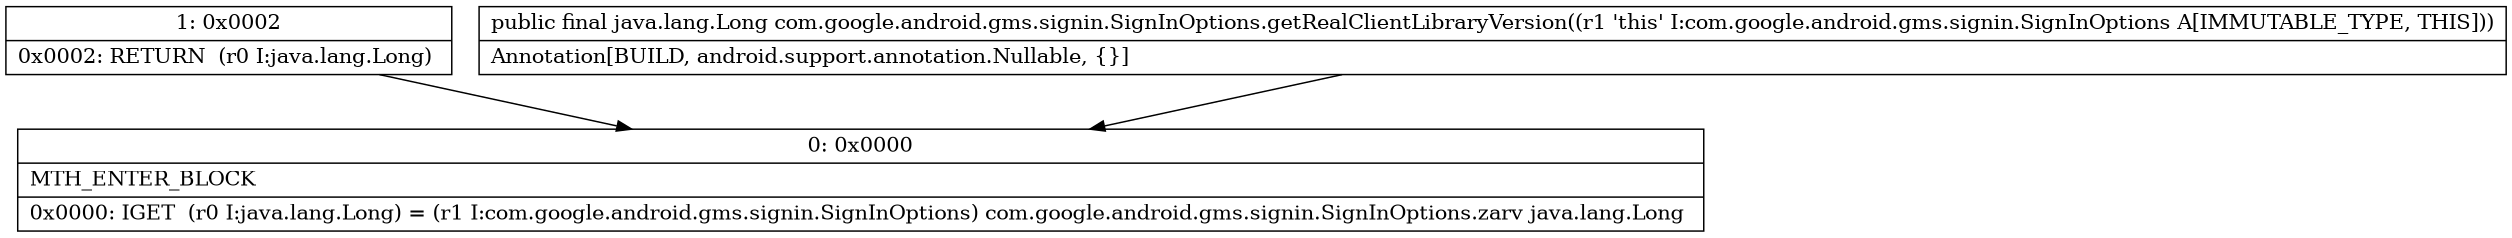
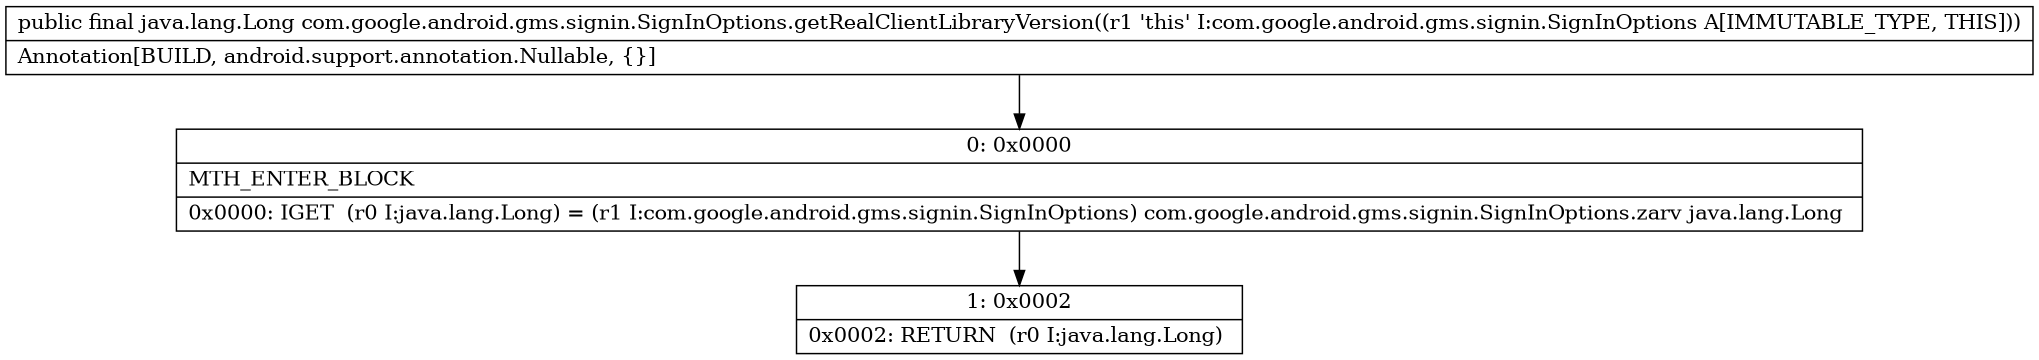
(498, 100) -> (1019, 251)
